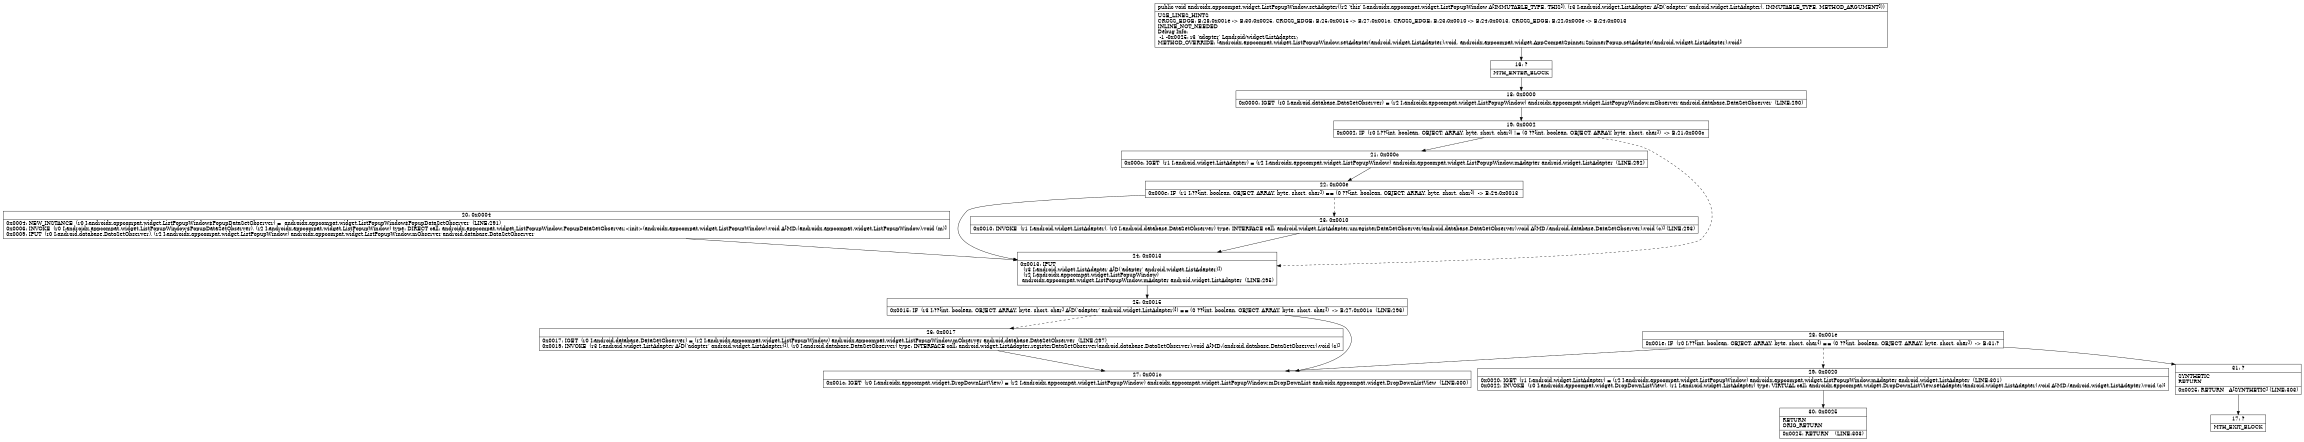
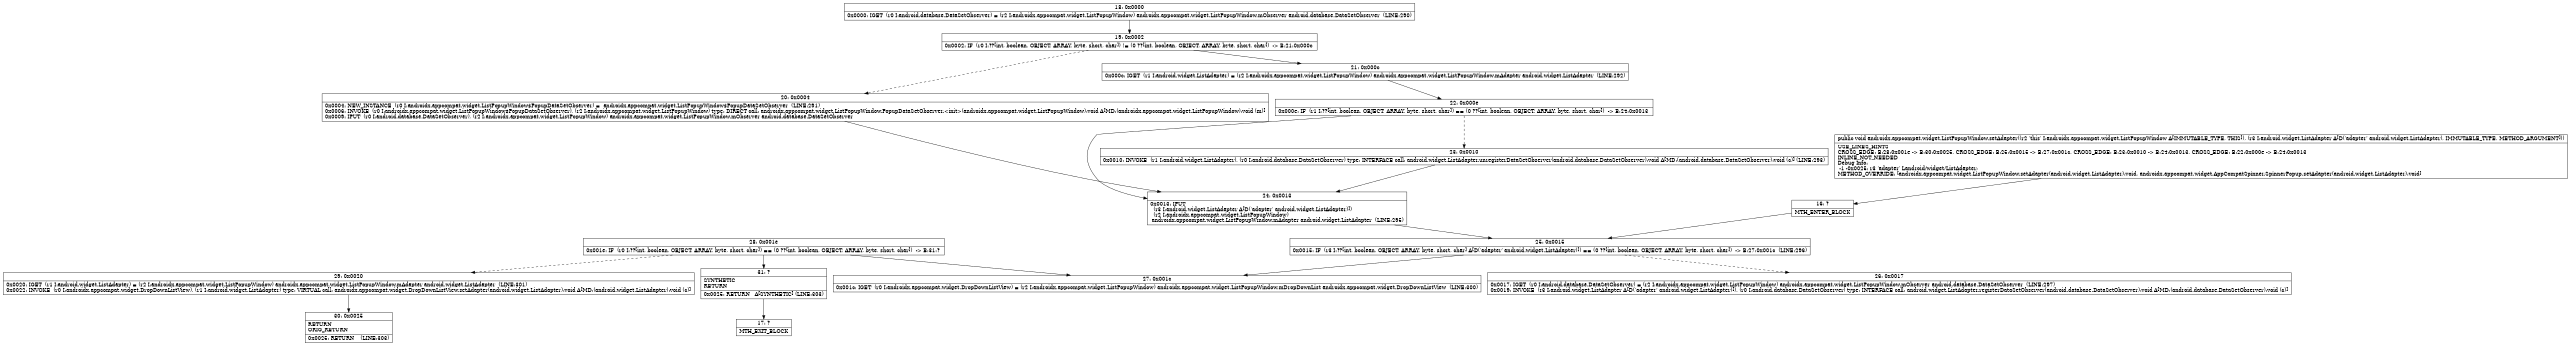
(1521, 82) -> (1702, 225)
(1578, 255) -> (978, 72)
(1050, 361) -> none
